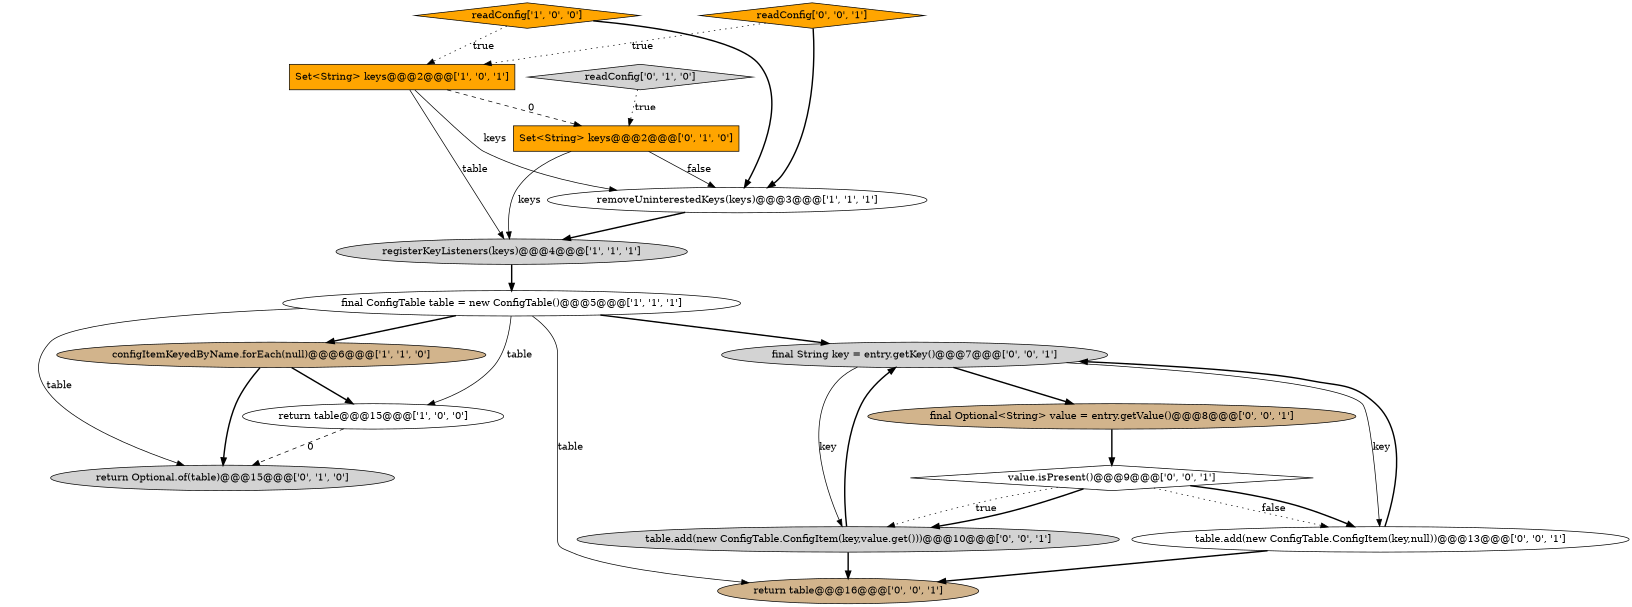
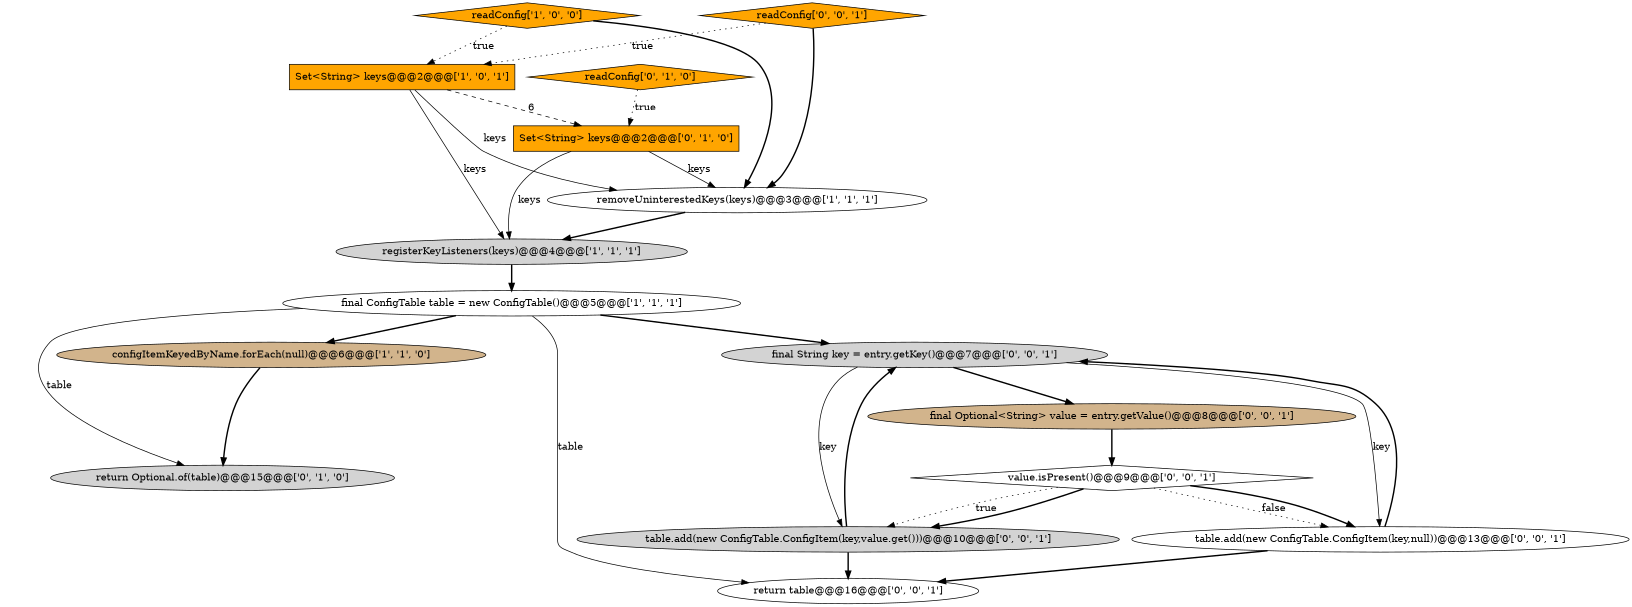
(640, 77) -> (640, 77)
(531, 108) -> (531, 108)
(475, 169) -> (475, 169)
(699, 169) -> (699, 169)
(373, 416) -> none
(848, 591) -> (848, 591)
